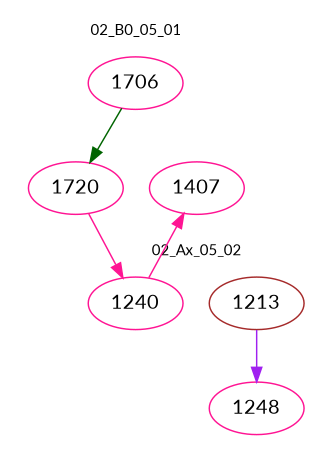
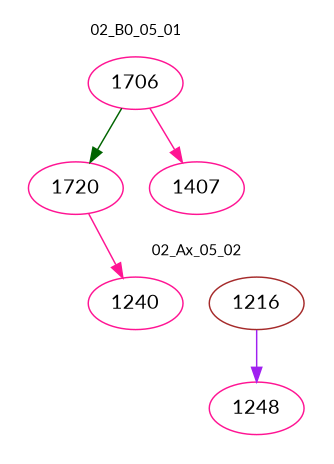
(163, 252) -> (162, 129)
(257, 303) -> (257, 303)
